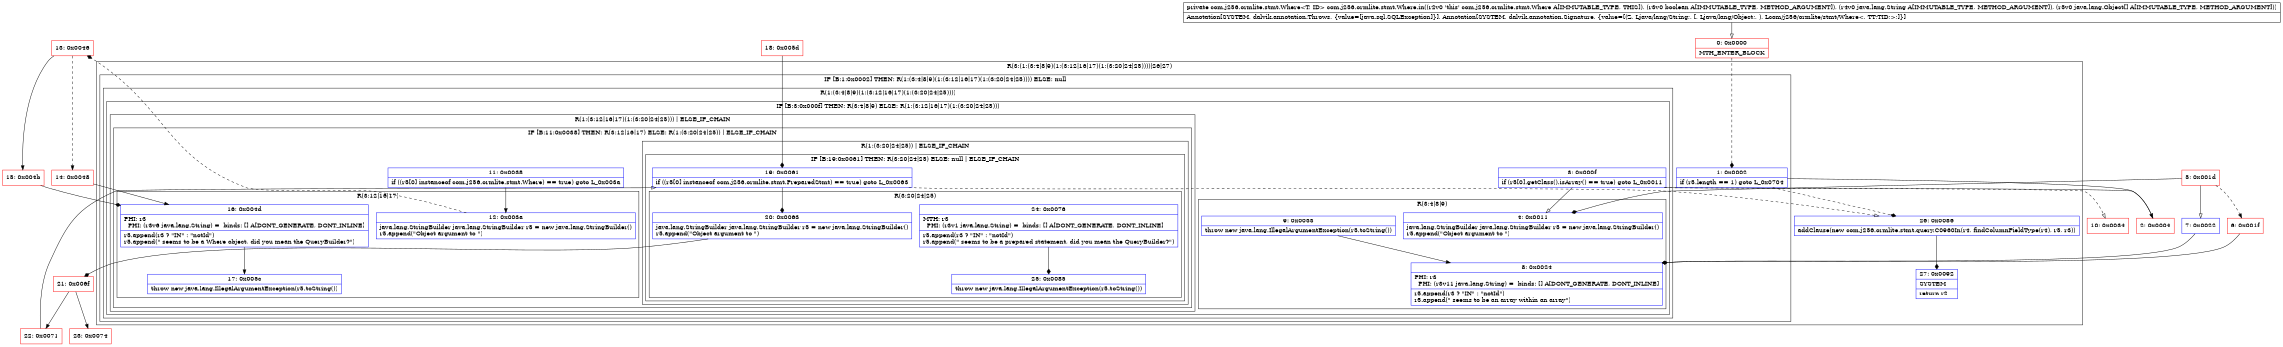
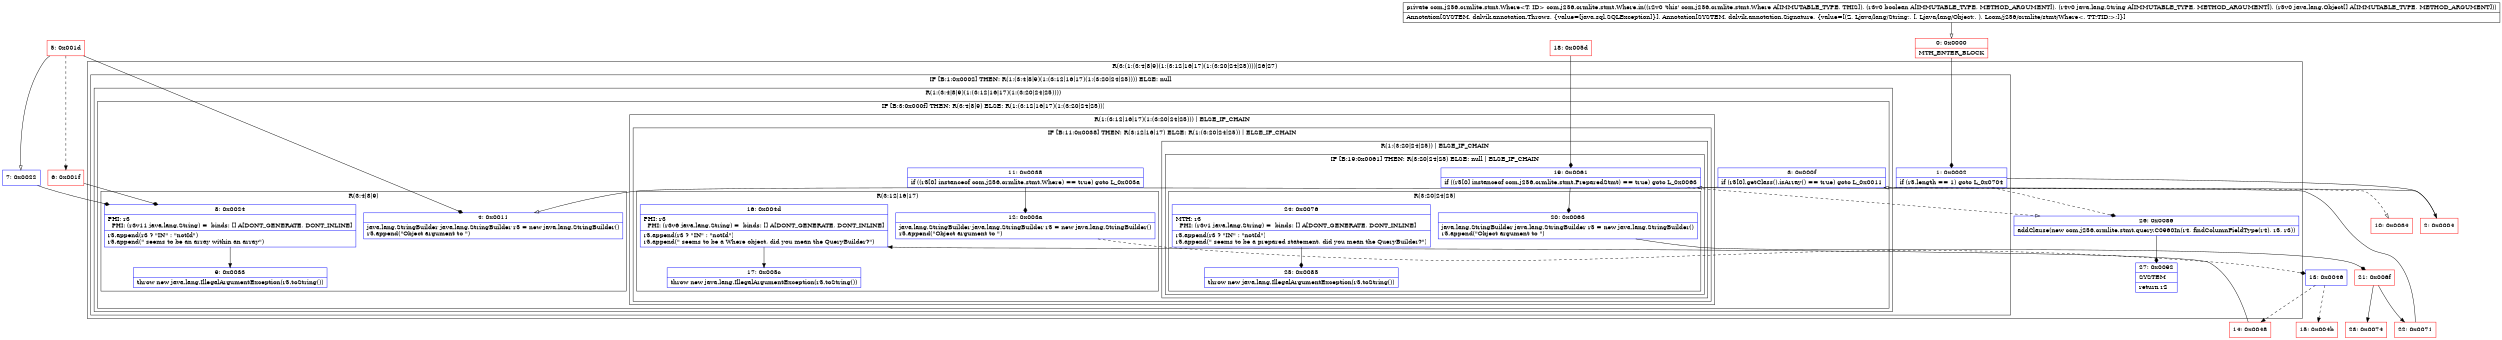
(73, 48) -> (2326, 278)
(28, 107) -> (2322, 302)
(1732, 110) -> (1952, 110)
(1913, 189) -> (2170, 188)
(78, 196) -> none
(506, 198) -> (1025, 198)
(1392, 249) -> (230, 255)
